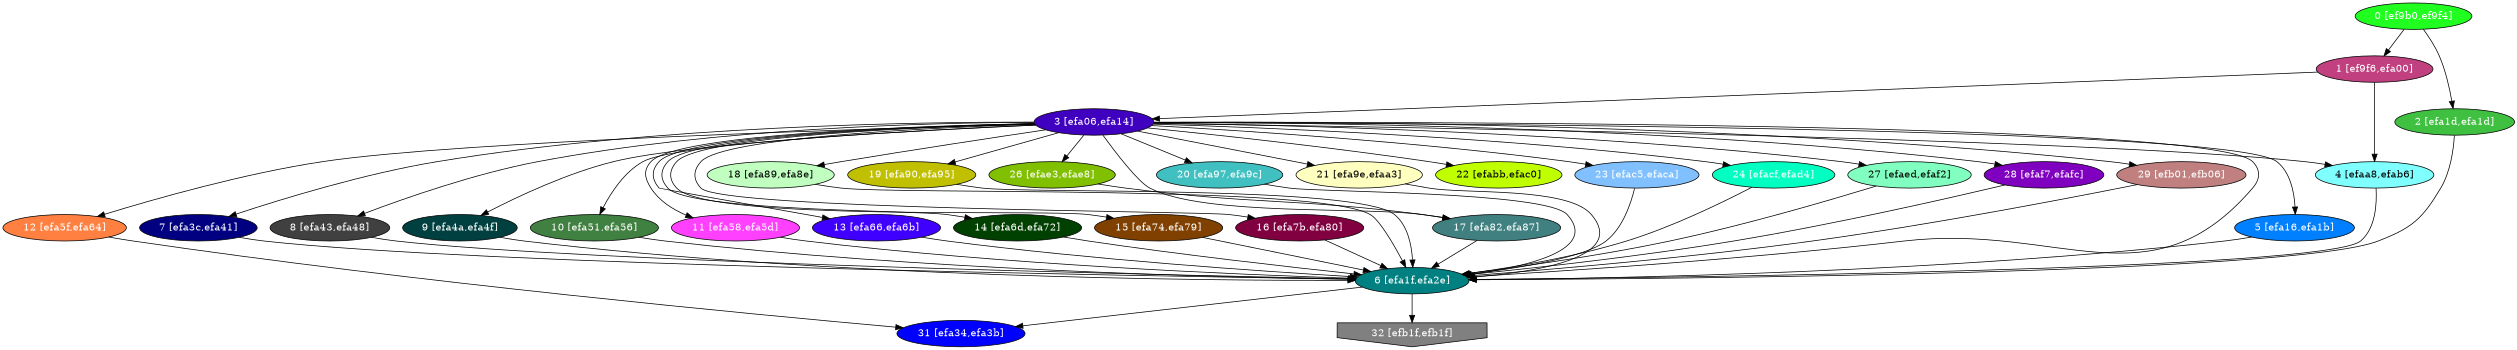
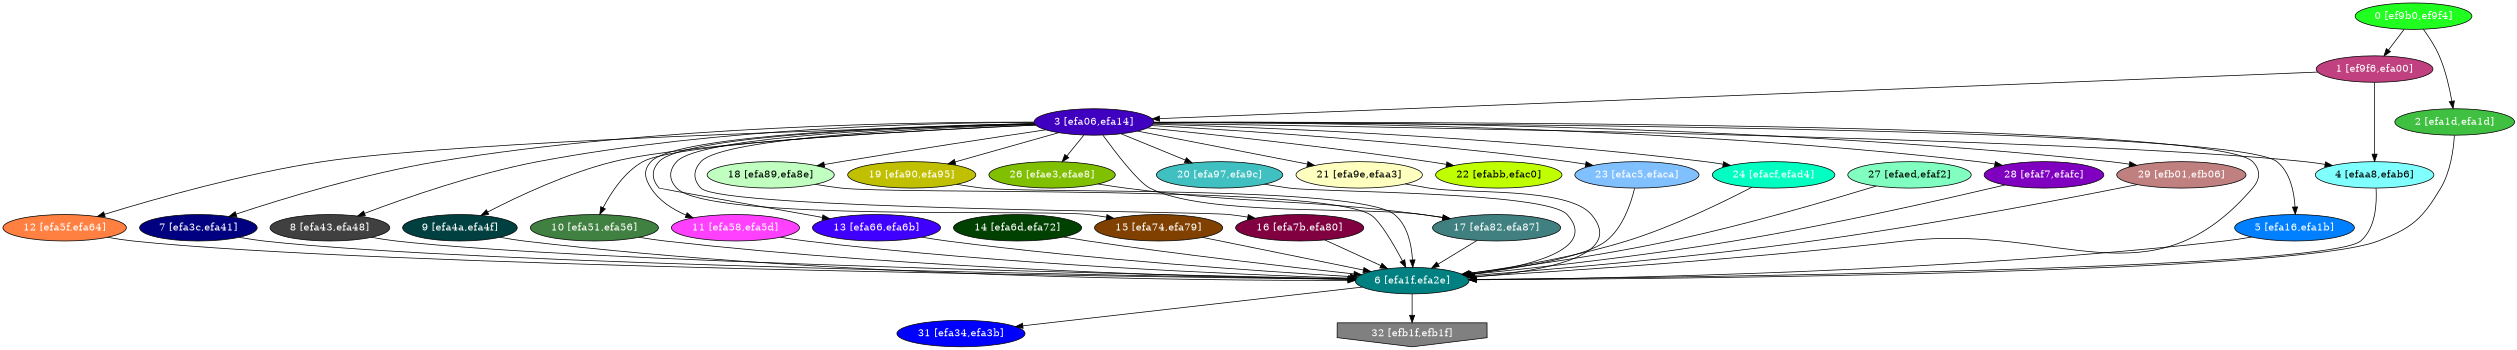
(1507, 135) -> none
(662, 174) -> none
(502, 288) -> (510, 262)
